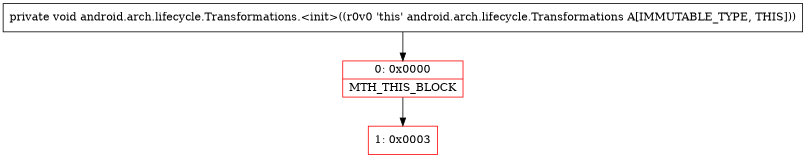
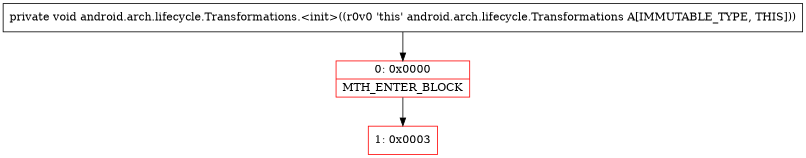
(403, 88) -> (403, 88)
